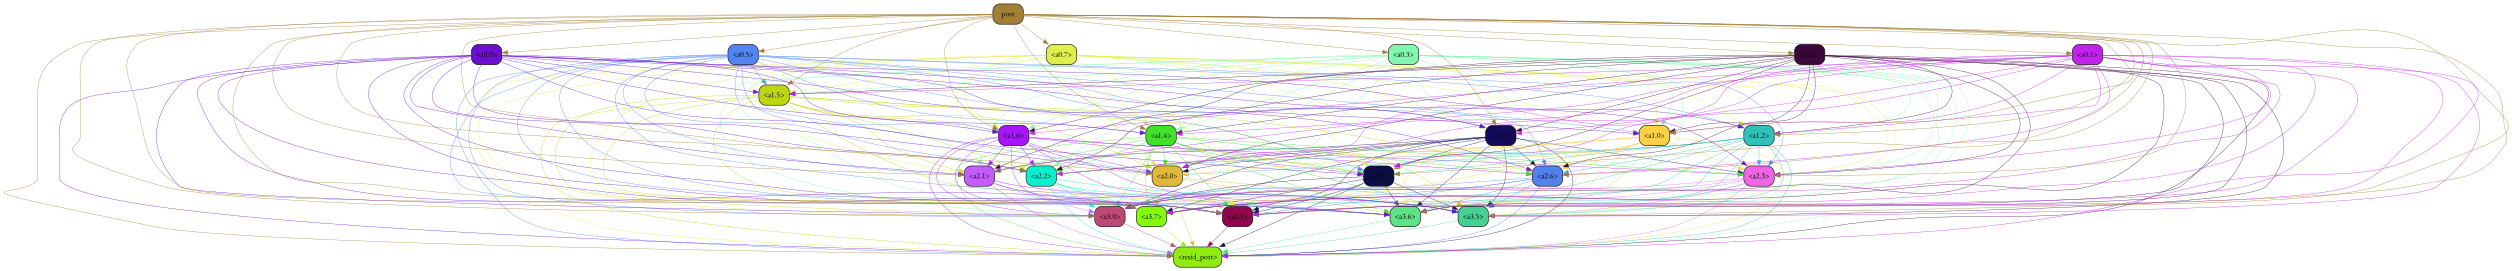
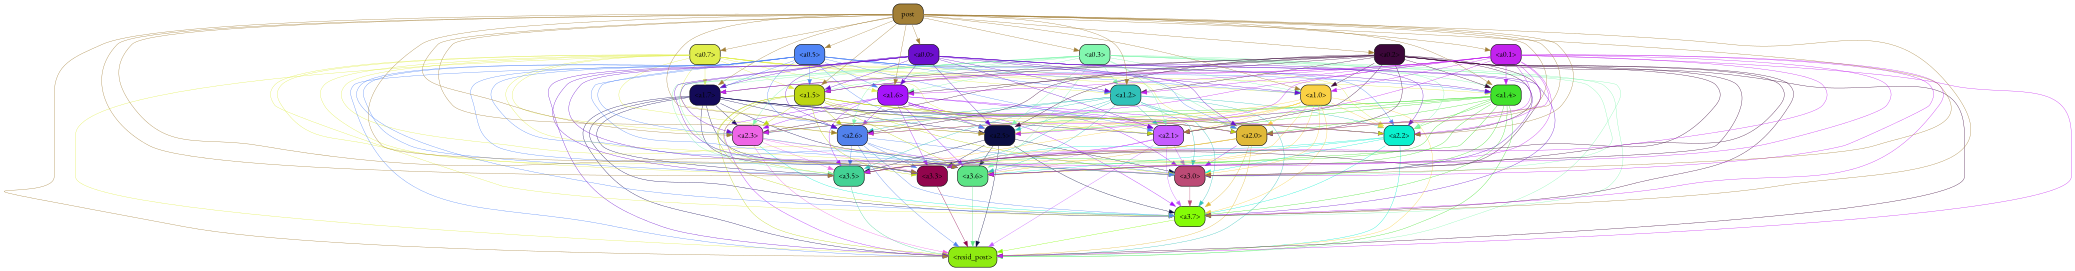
(891, 118) -> (781, 114)
(1141, 195) -> (1223, 154)
(1255, 195) -> none
(1458, 196) -> (926, 202)
(1148, 234) -> (1190, 194)
